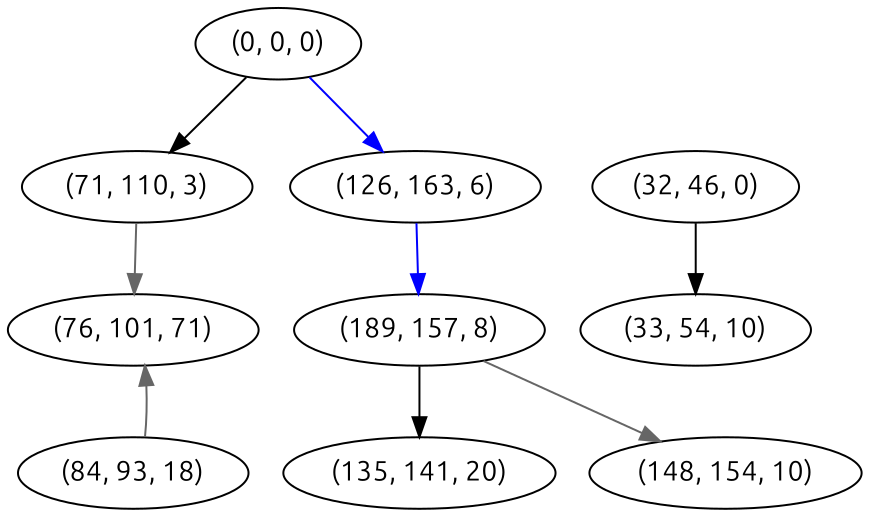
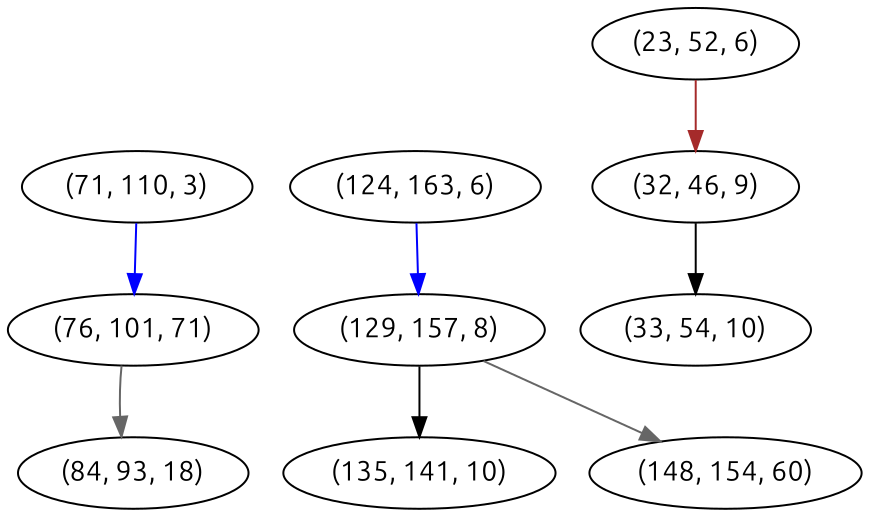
(278, 44) -> none
none -> (696, 44)
(415, 187) -> (415, 187)
(696, 187) -> (696, 187)
(136, 249) -> (136, 249)
(419, 330) -> (419, 330)
(147, 411) -> (120, 391)
(419, 473) -> (419, 473)
(726, 473) -> (726, 473)
